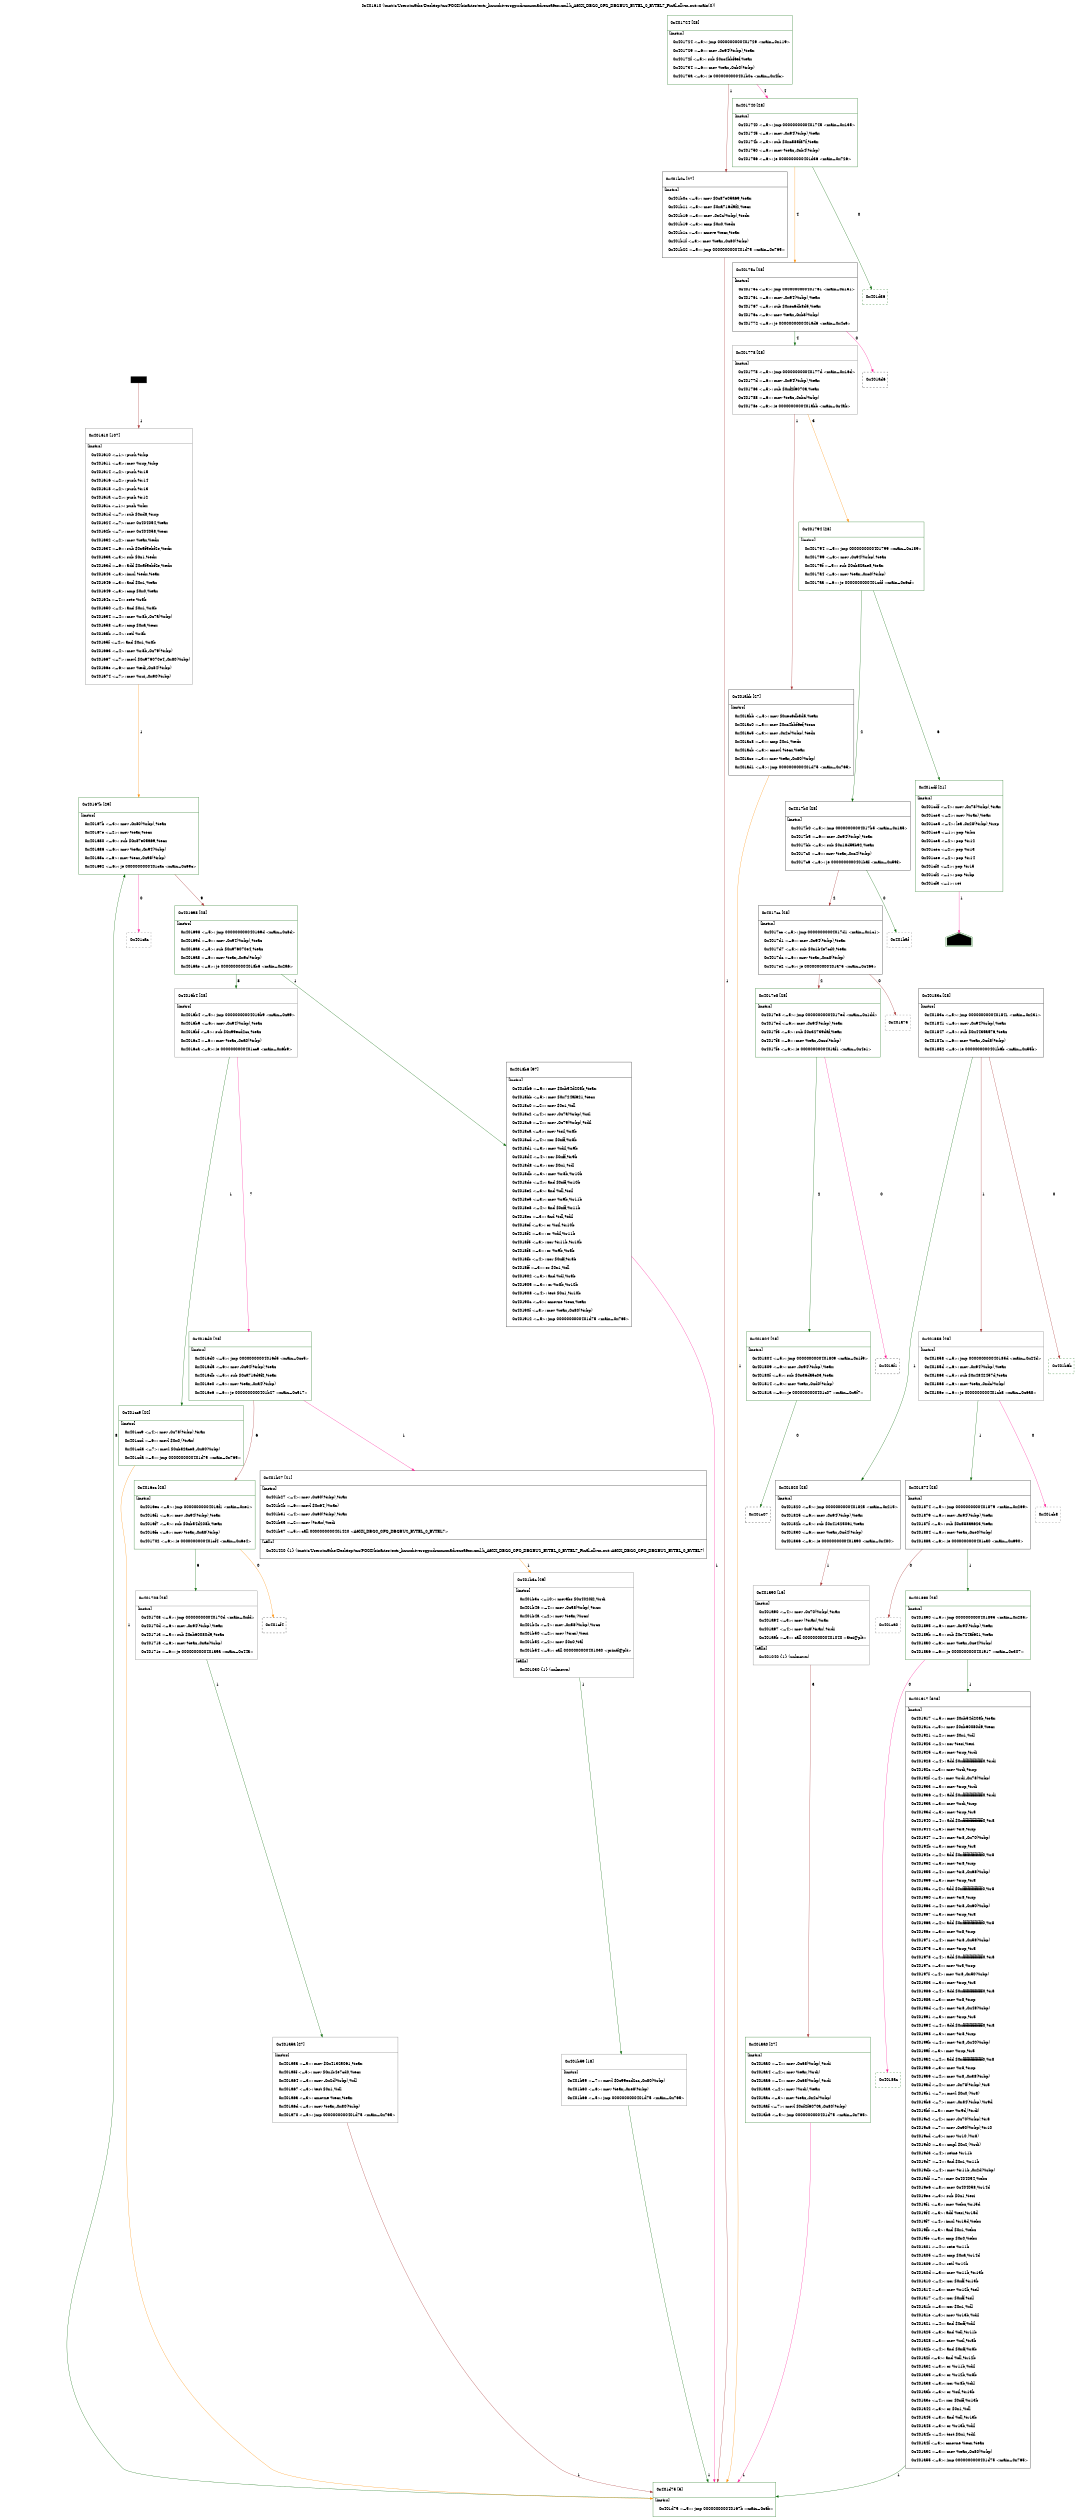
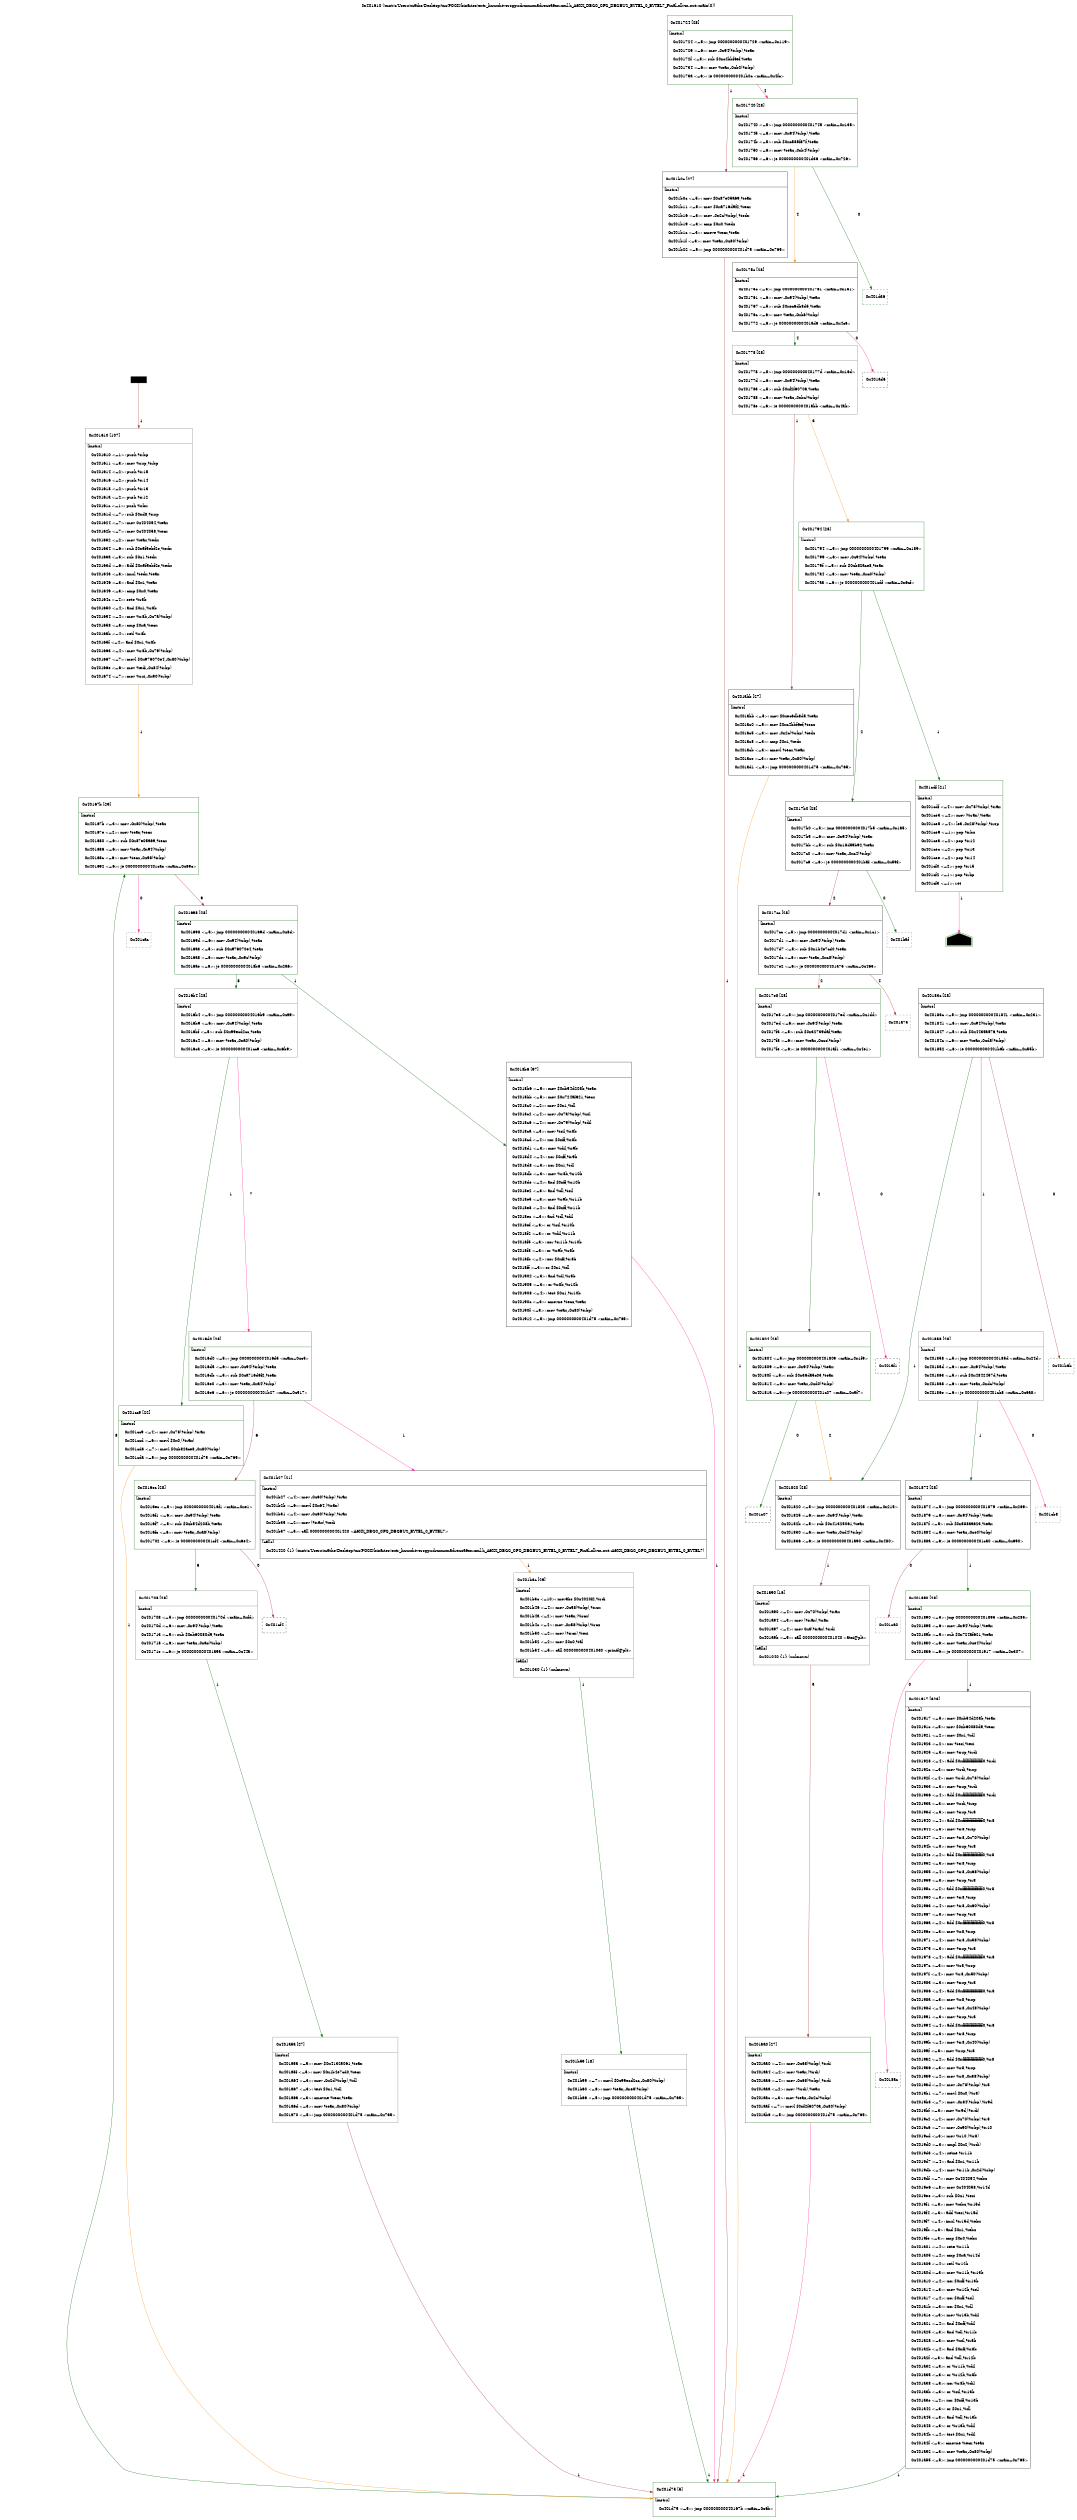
(938, 732) -> (938, 732)
(879, 981) -> (879, 981)
none -> (823, 1439)
(263, 1579) -> (263, 1579)
